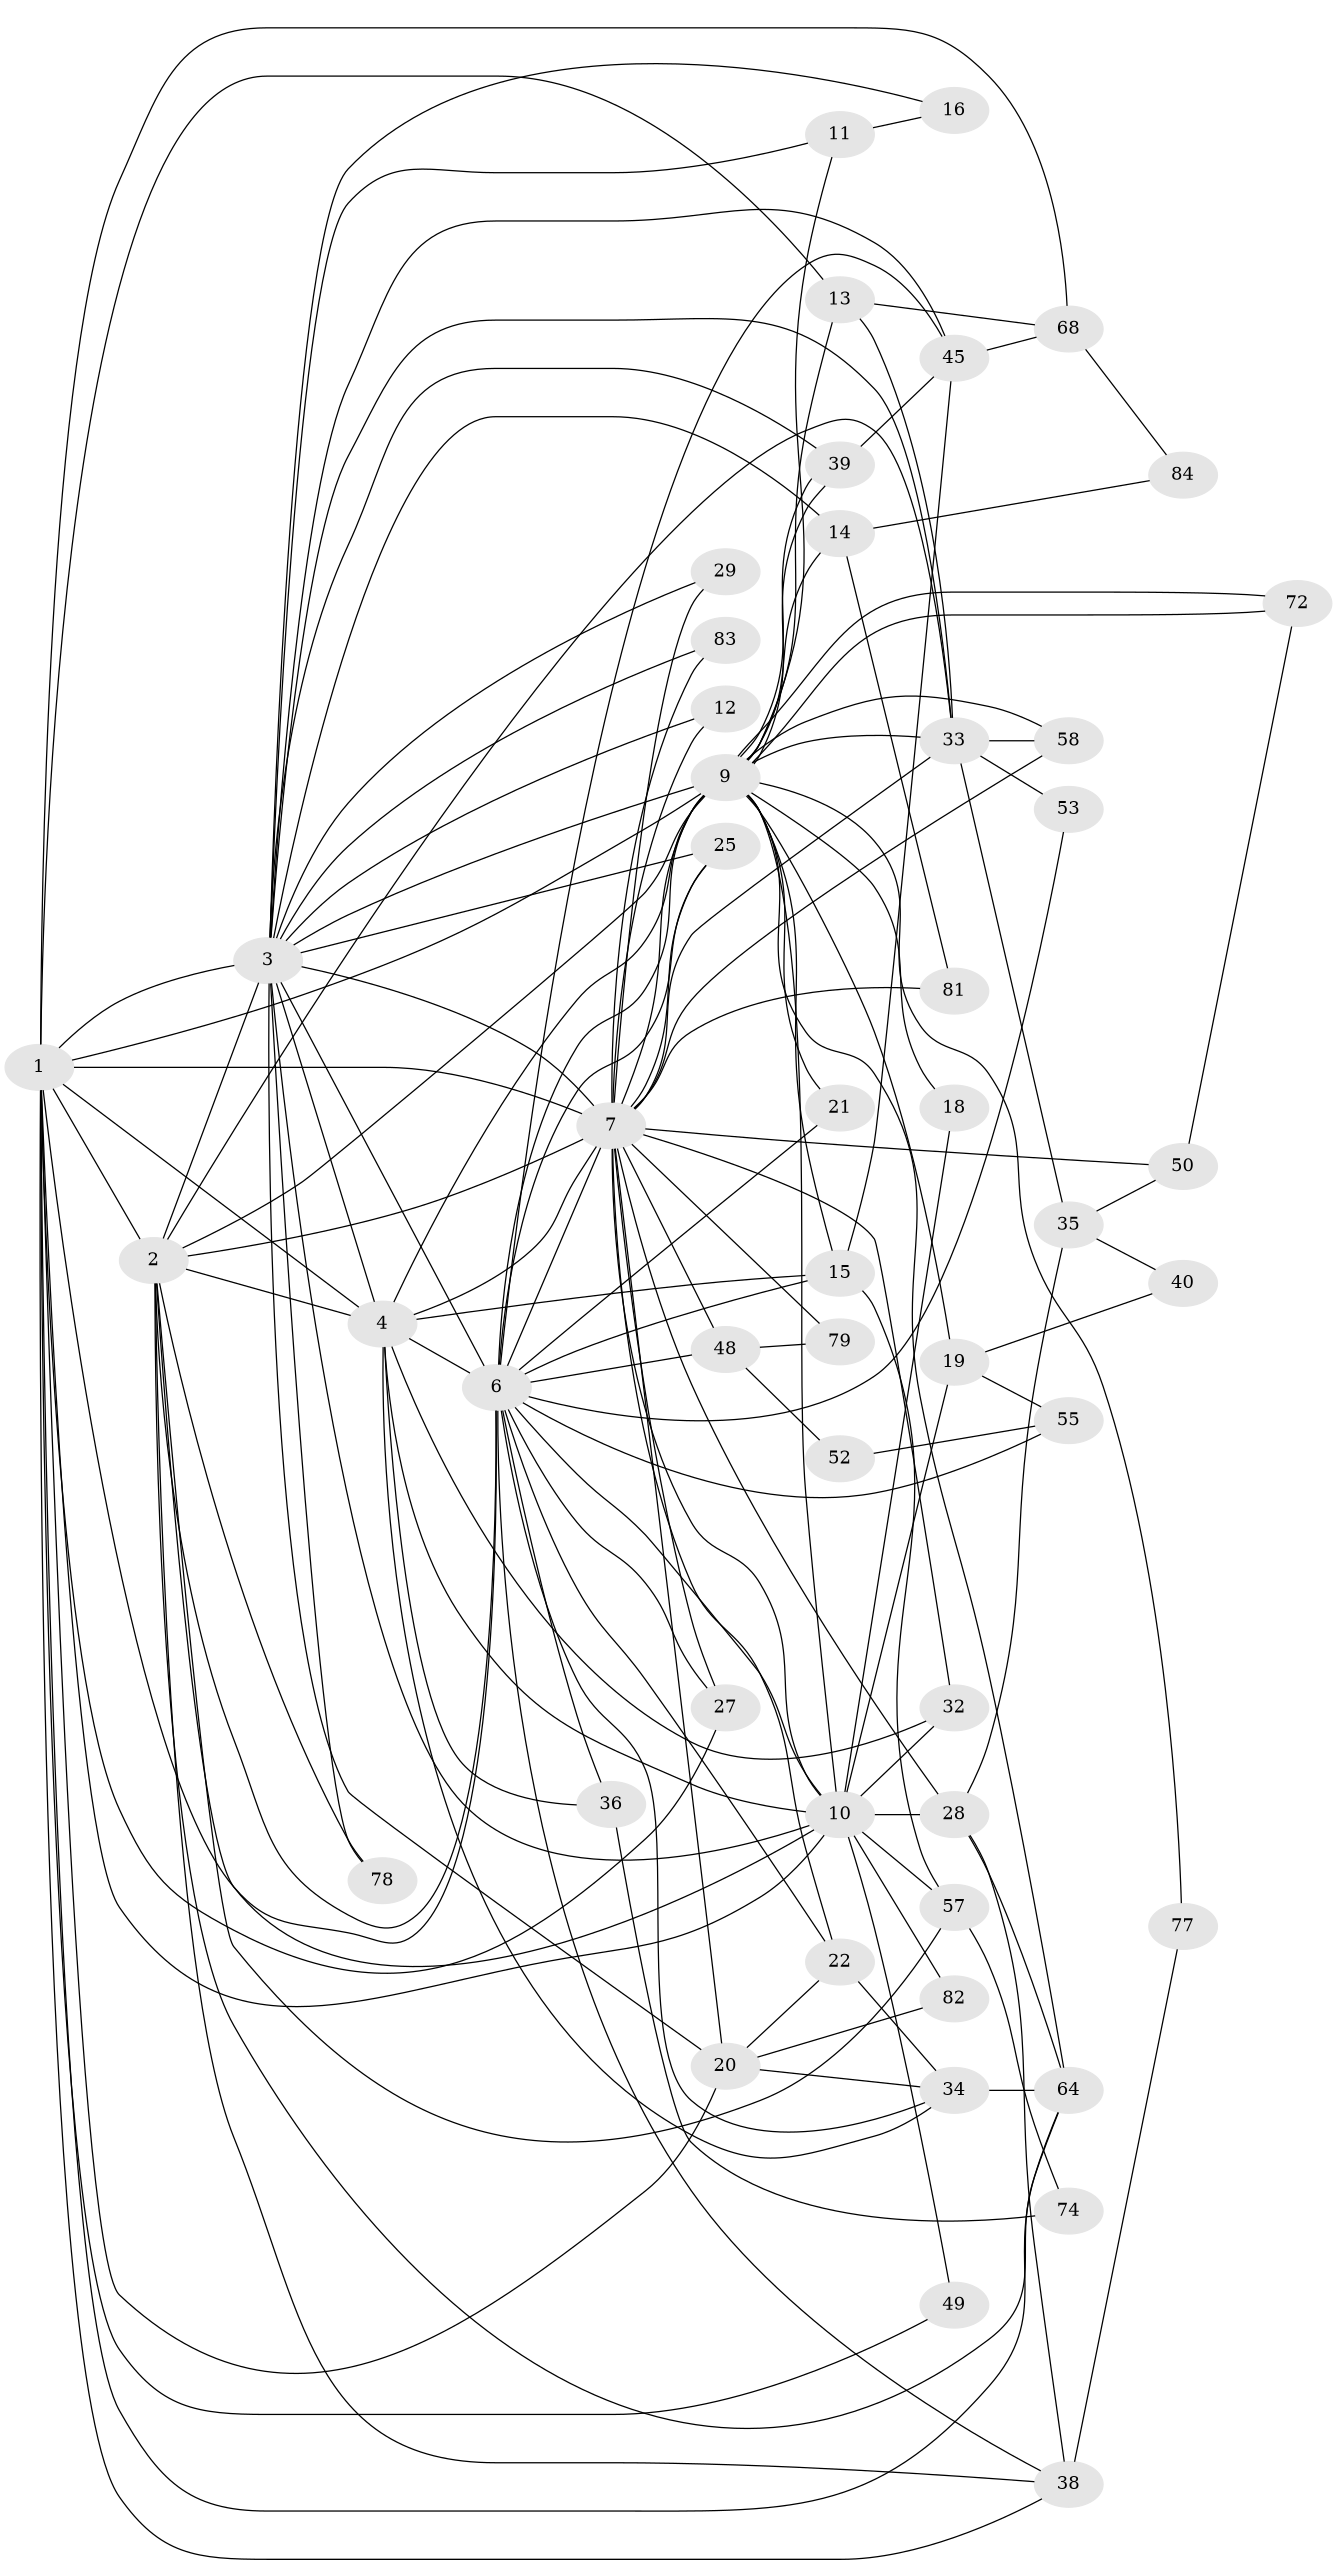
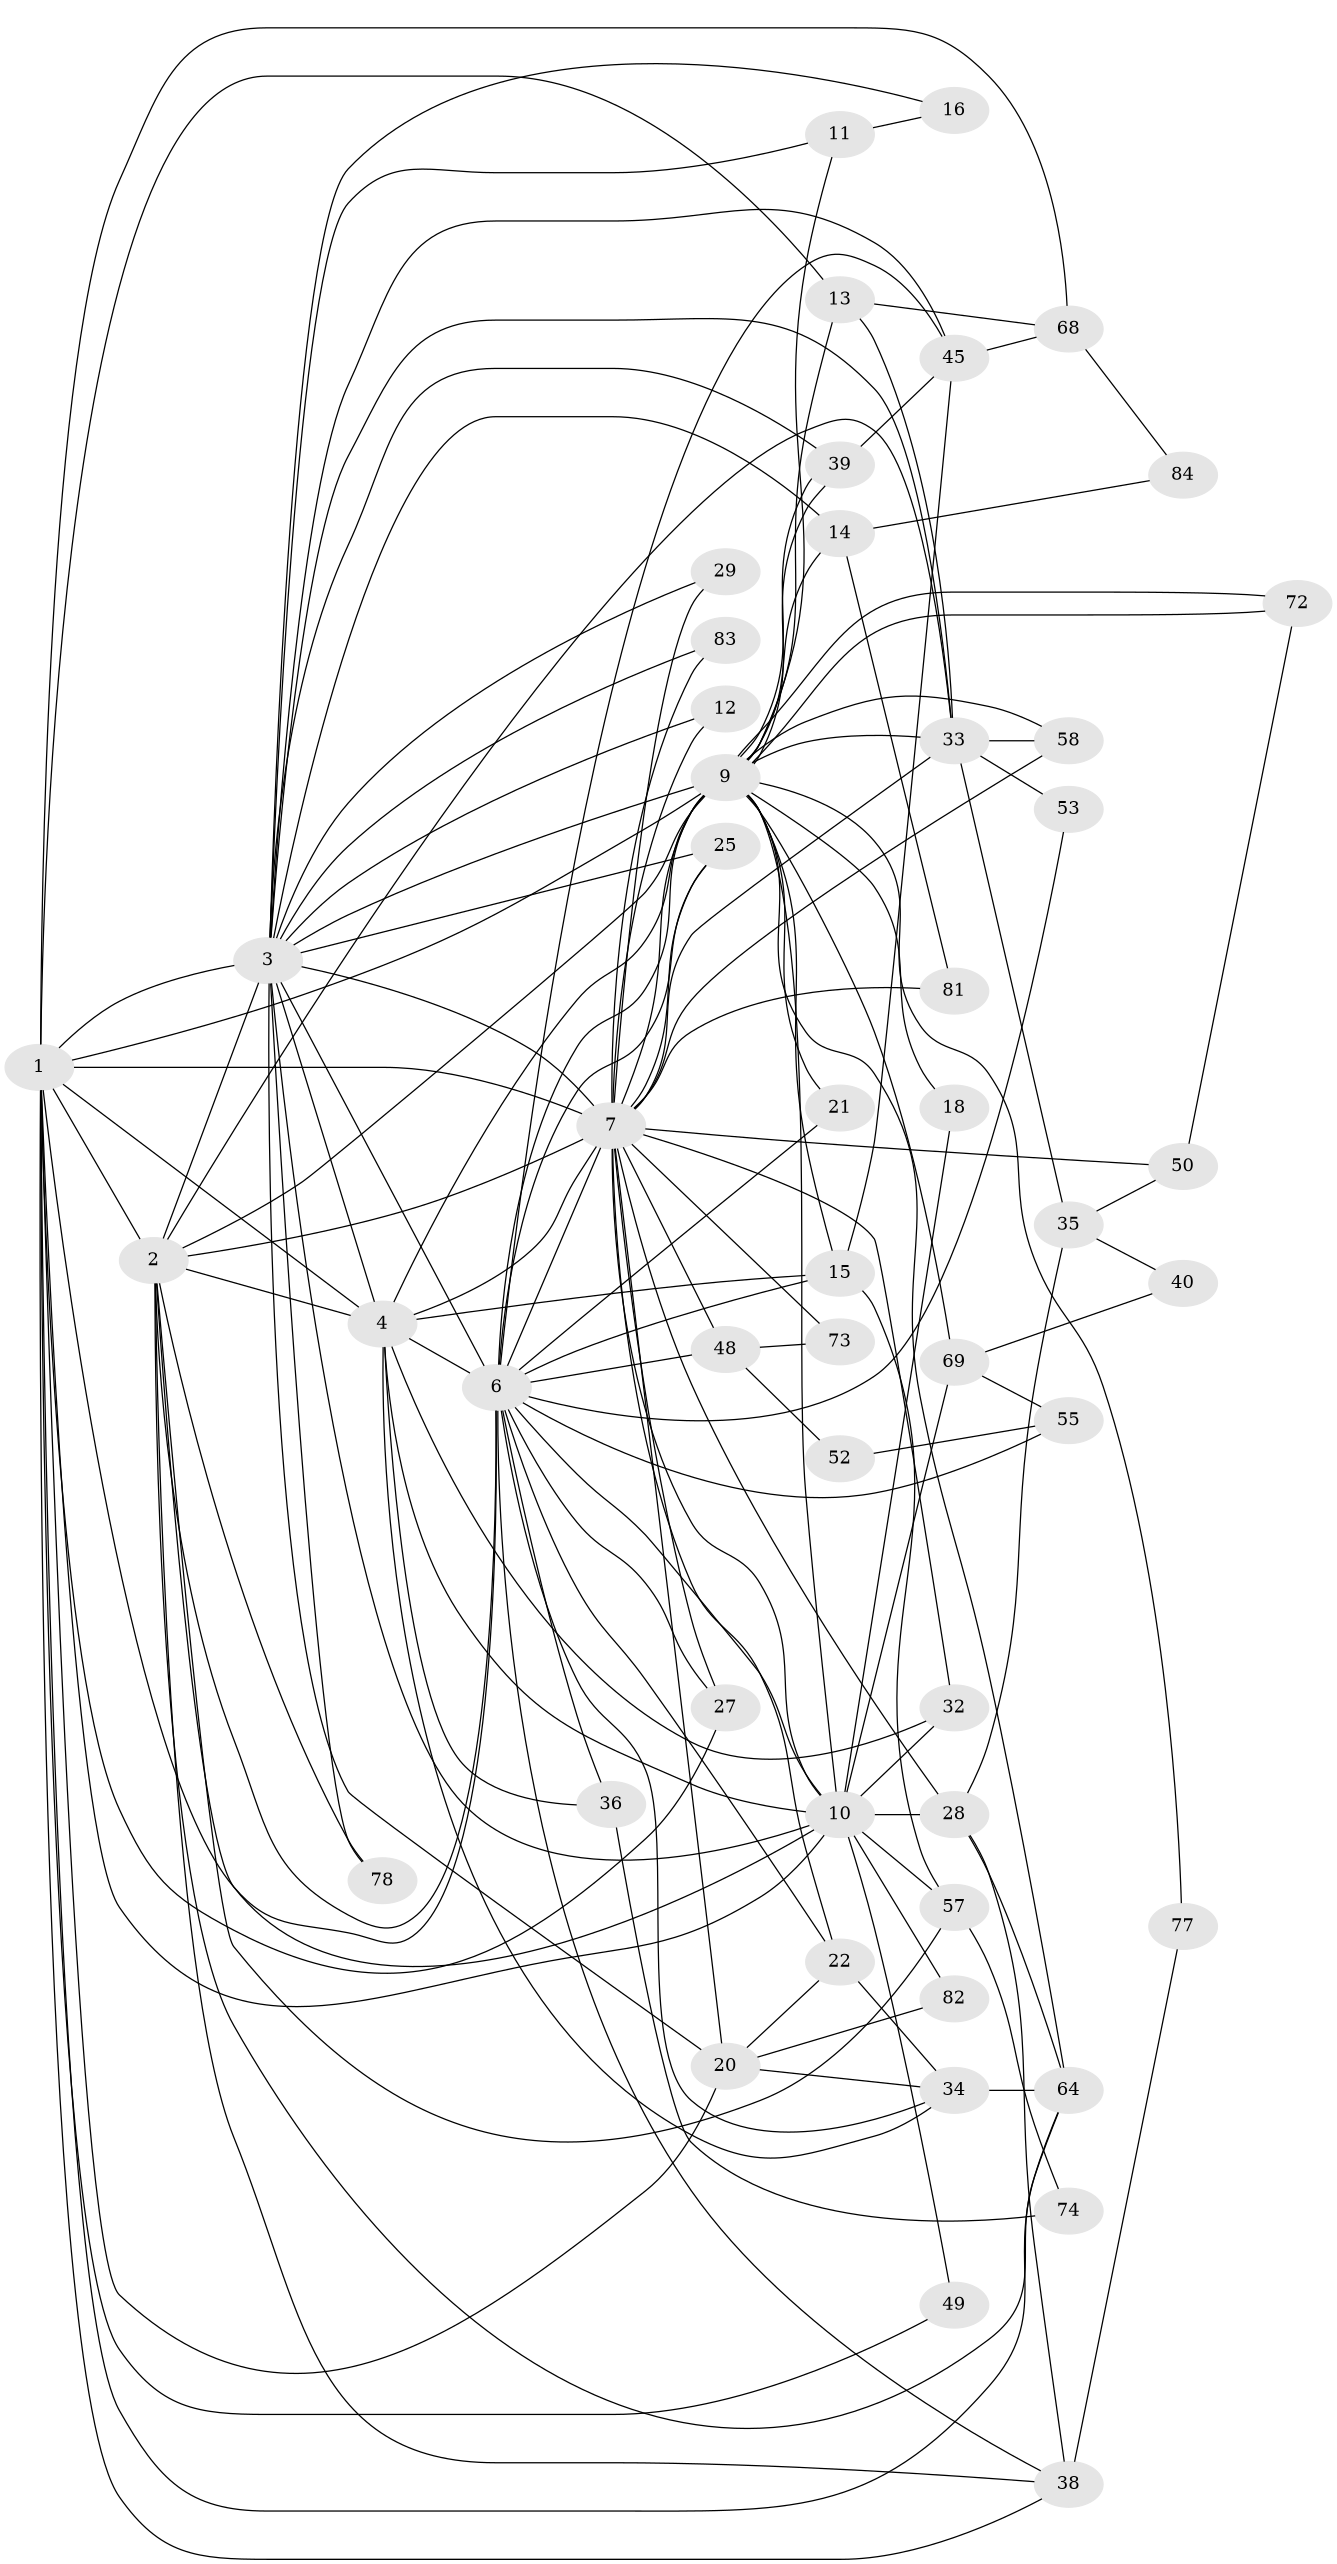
(840, 1342) -> (840, 1342)
(954, 1362) -> (954, 1362)
